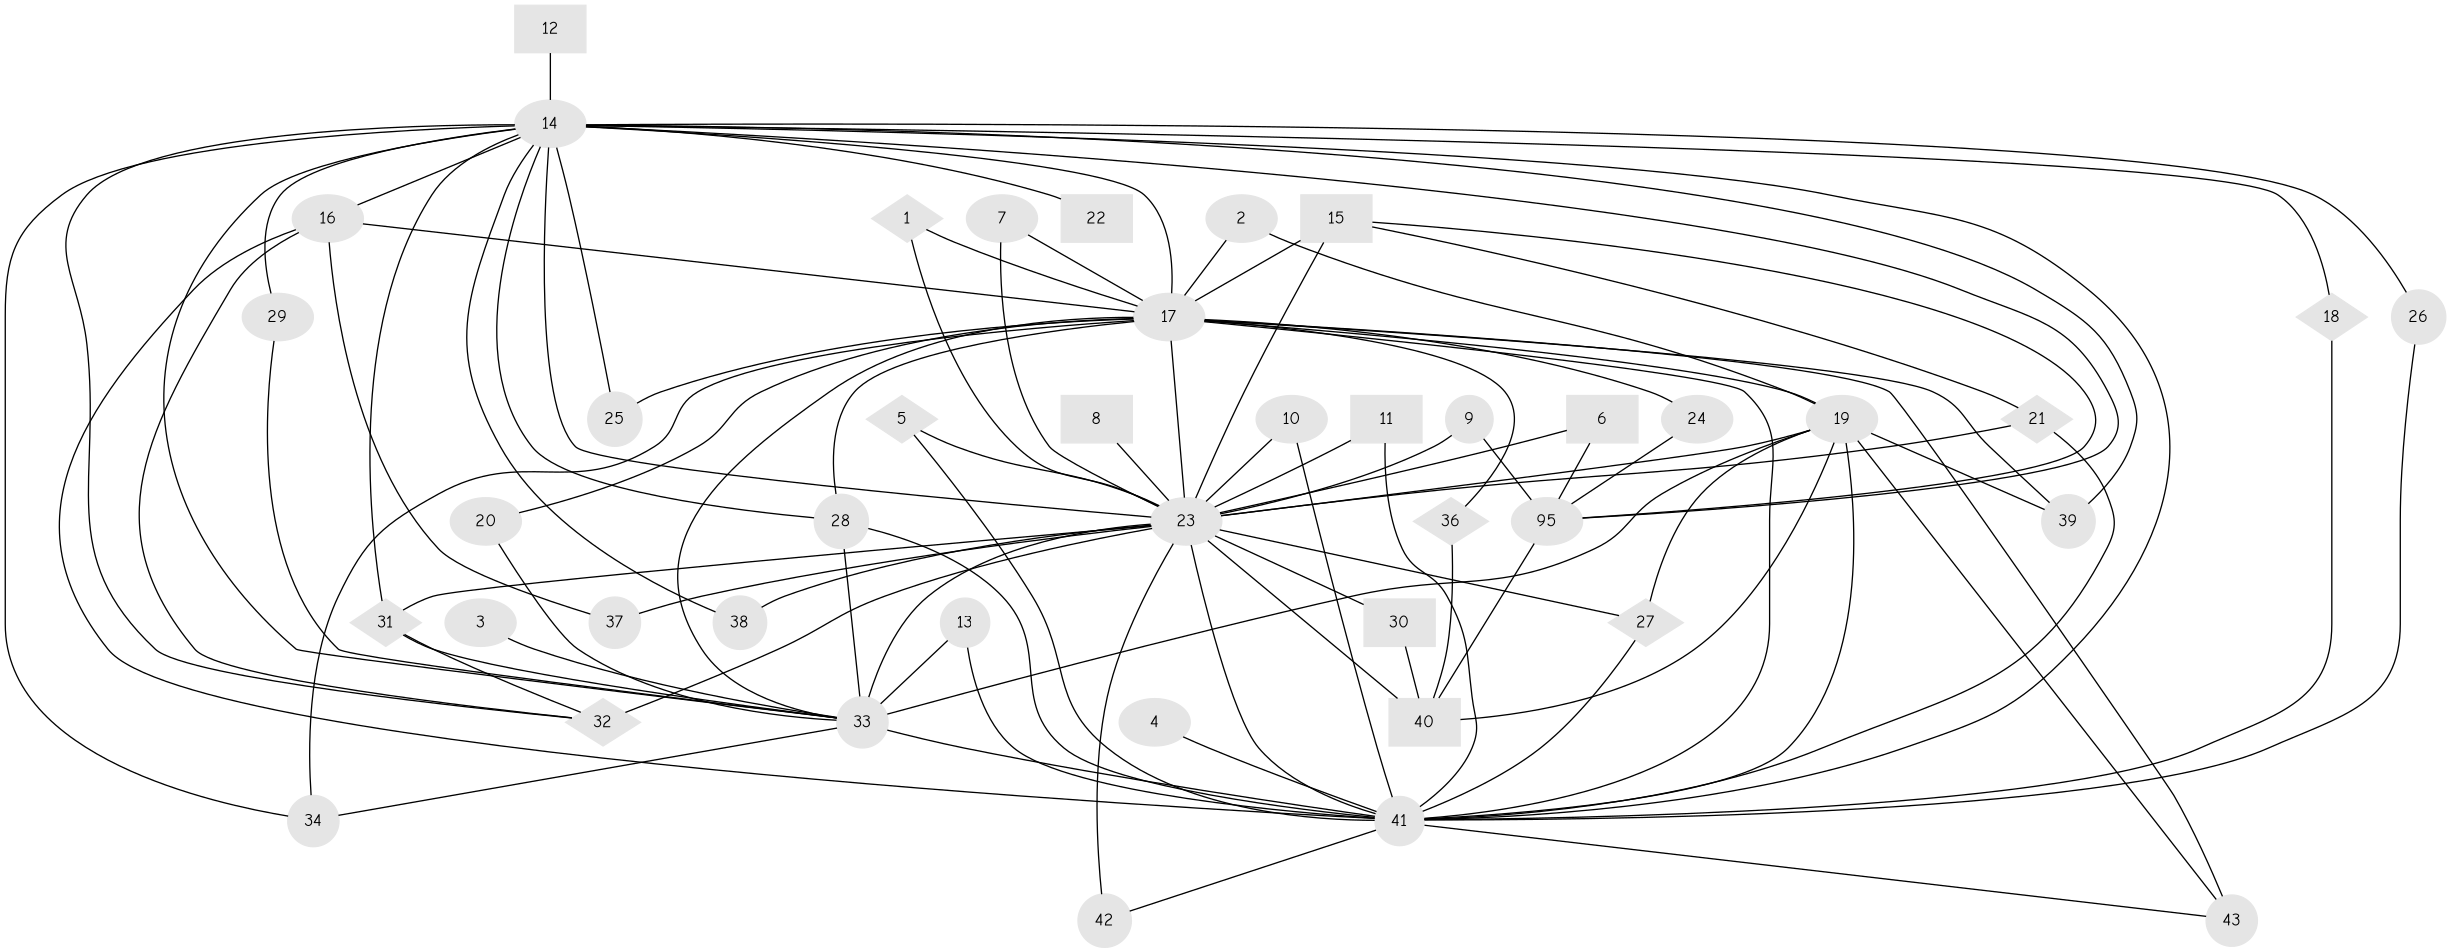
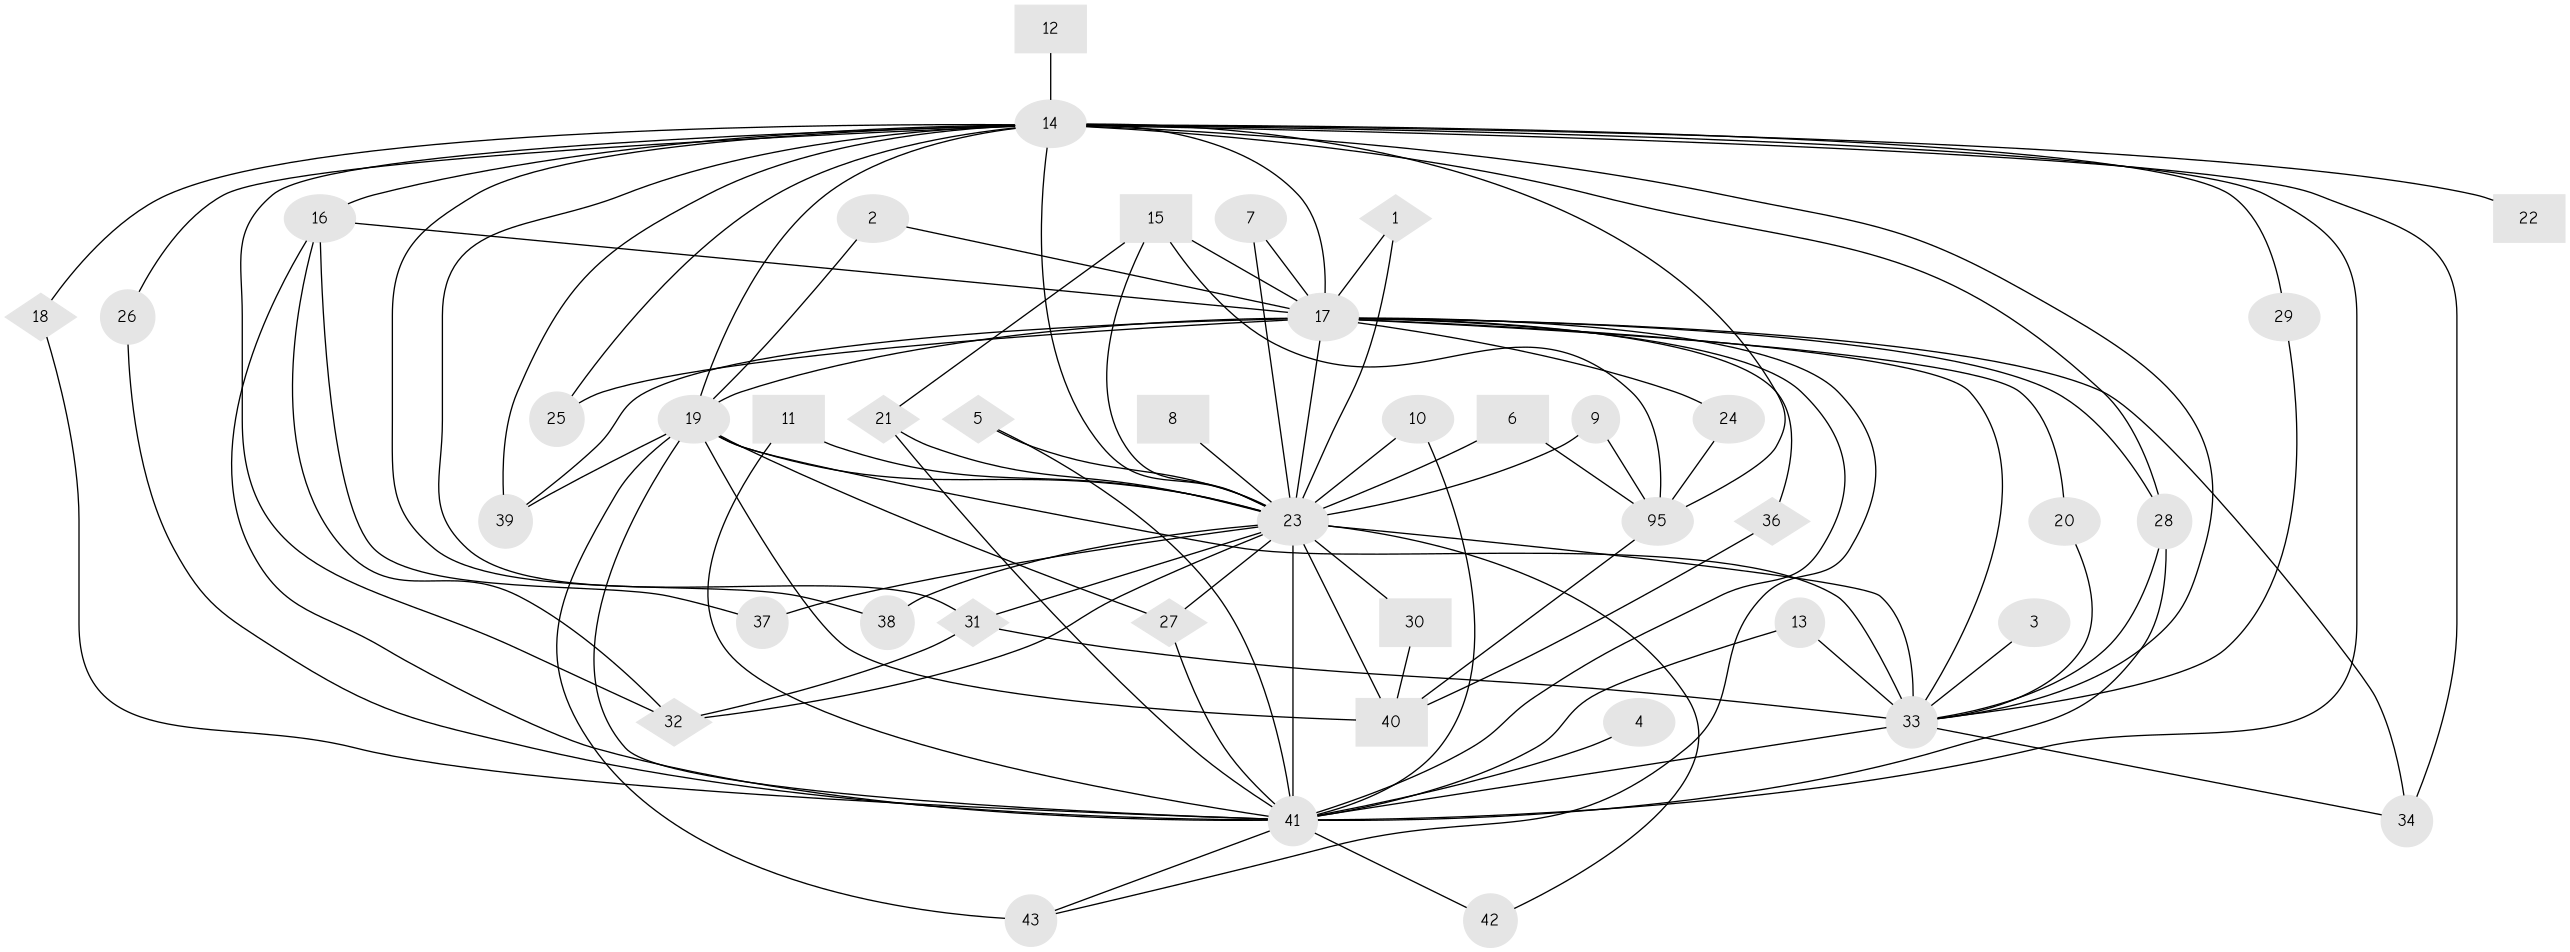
none -> (812, 207)
